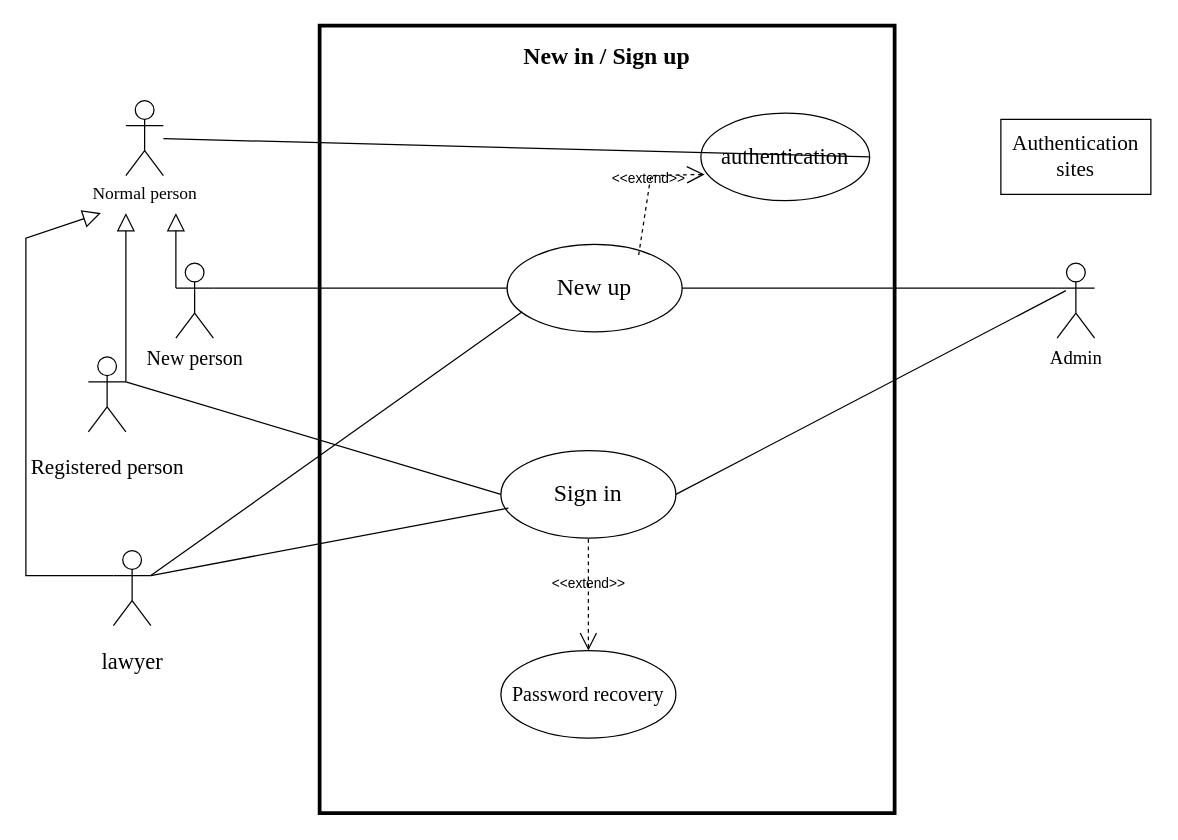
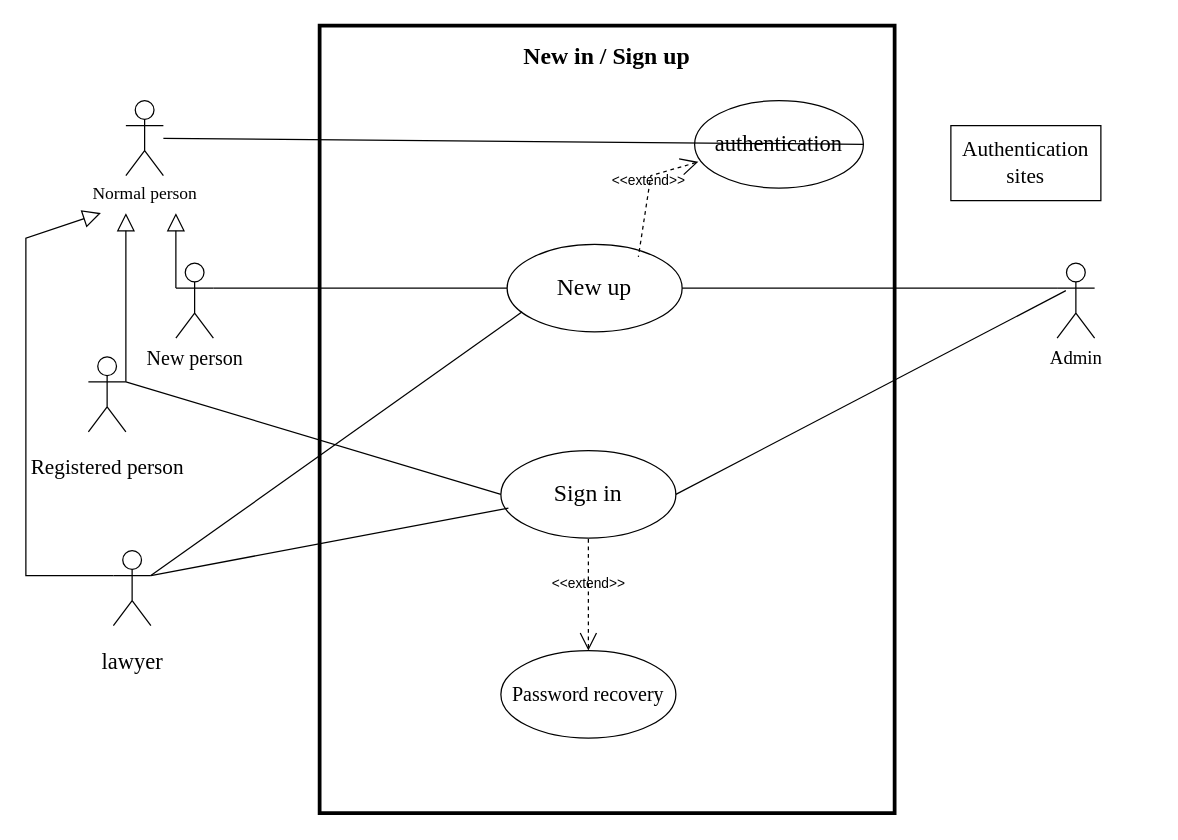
(785, 157) -> (779, 144)
(1076, 157) -> (1026, 163)
